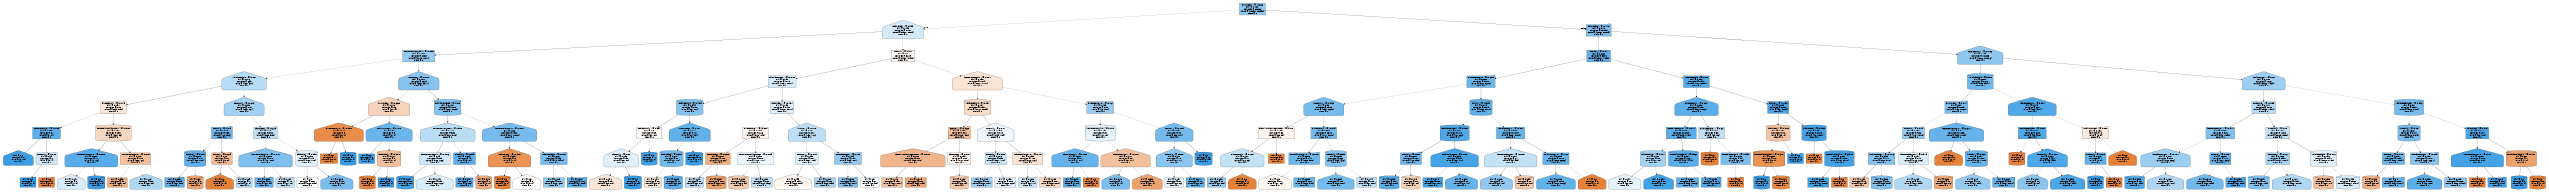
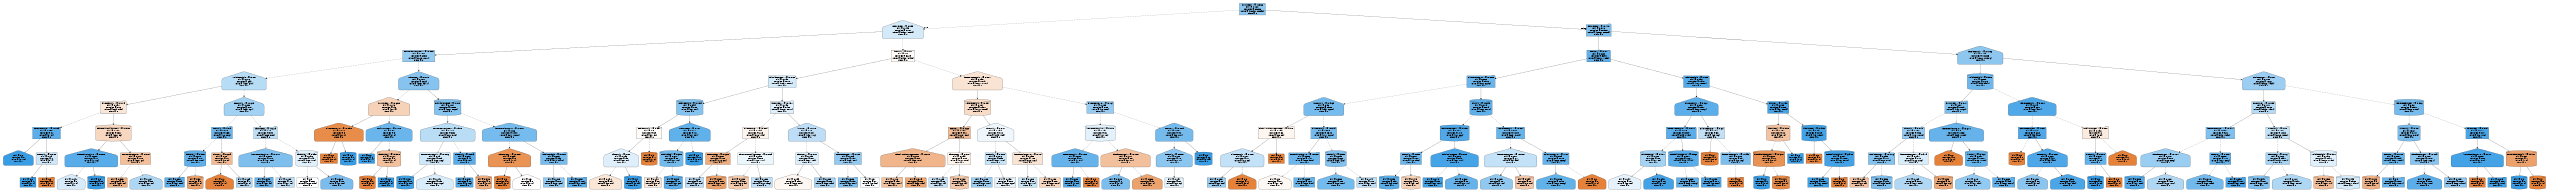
(649, 159) -> (649, 159)
none -> (938, 182)
(1195, 182) -> none
